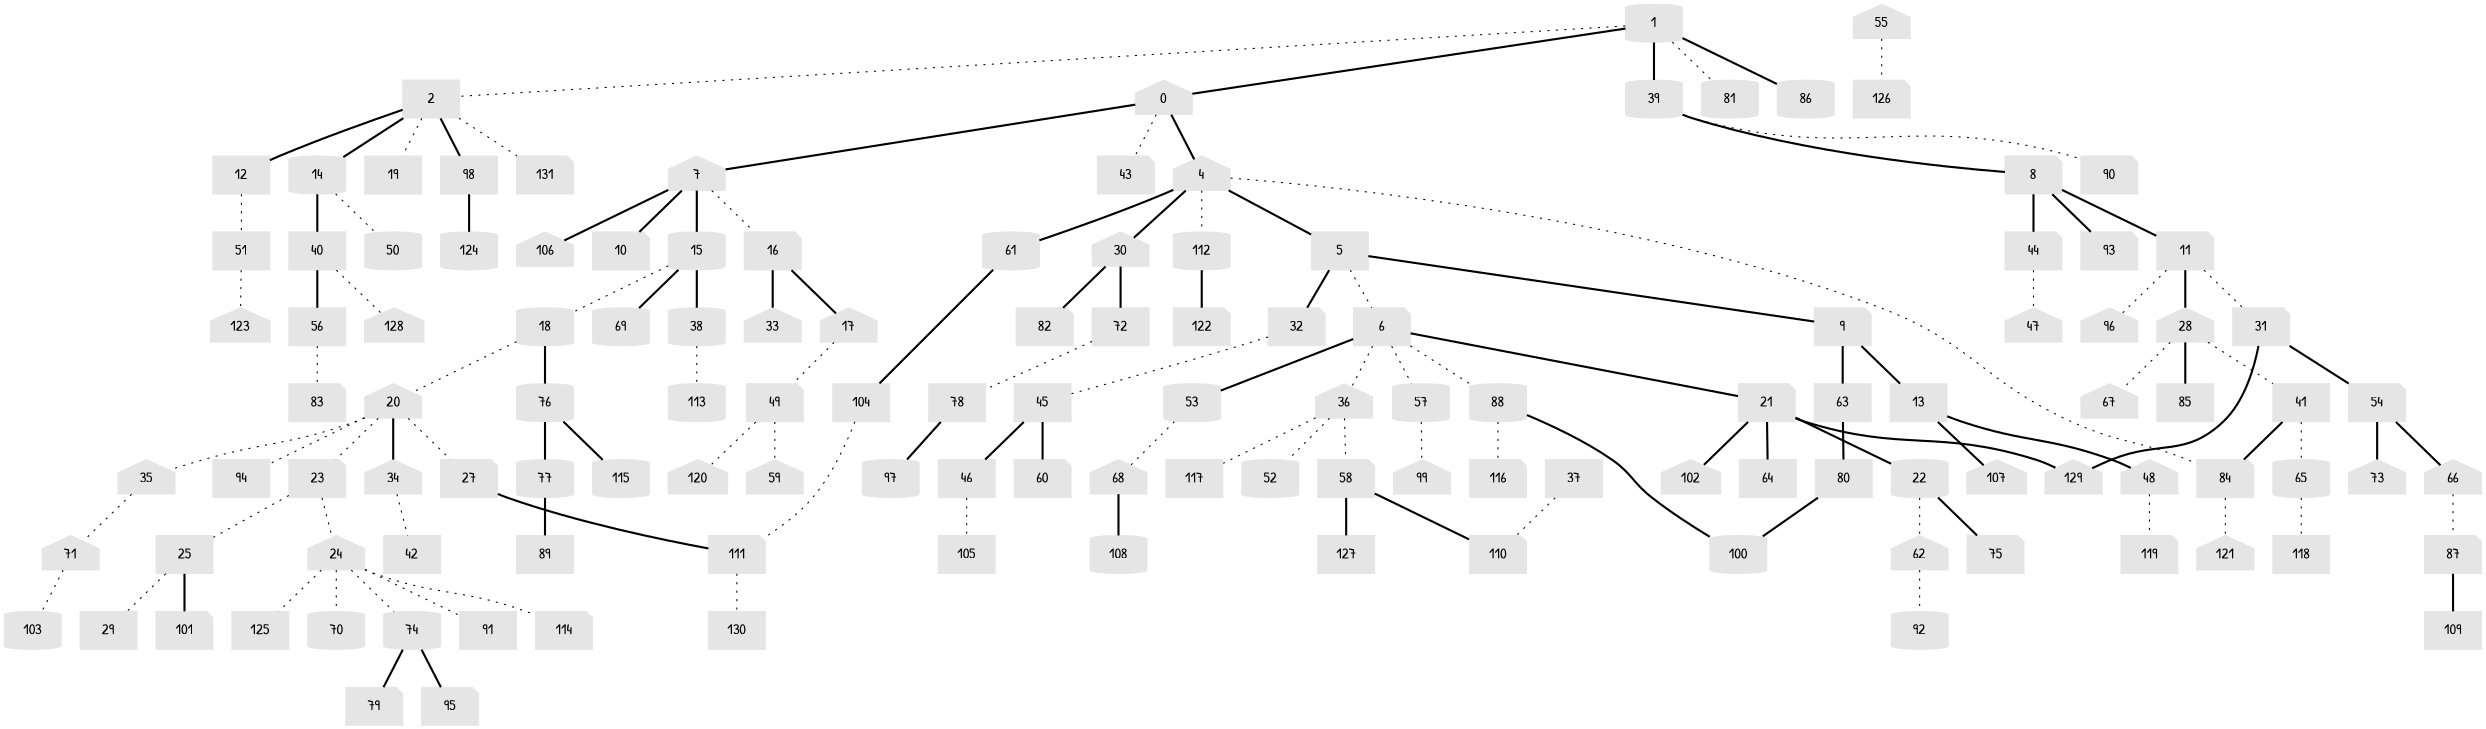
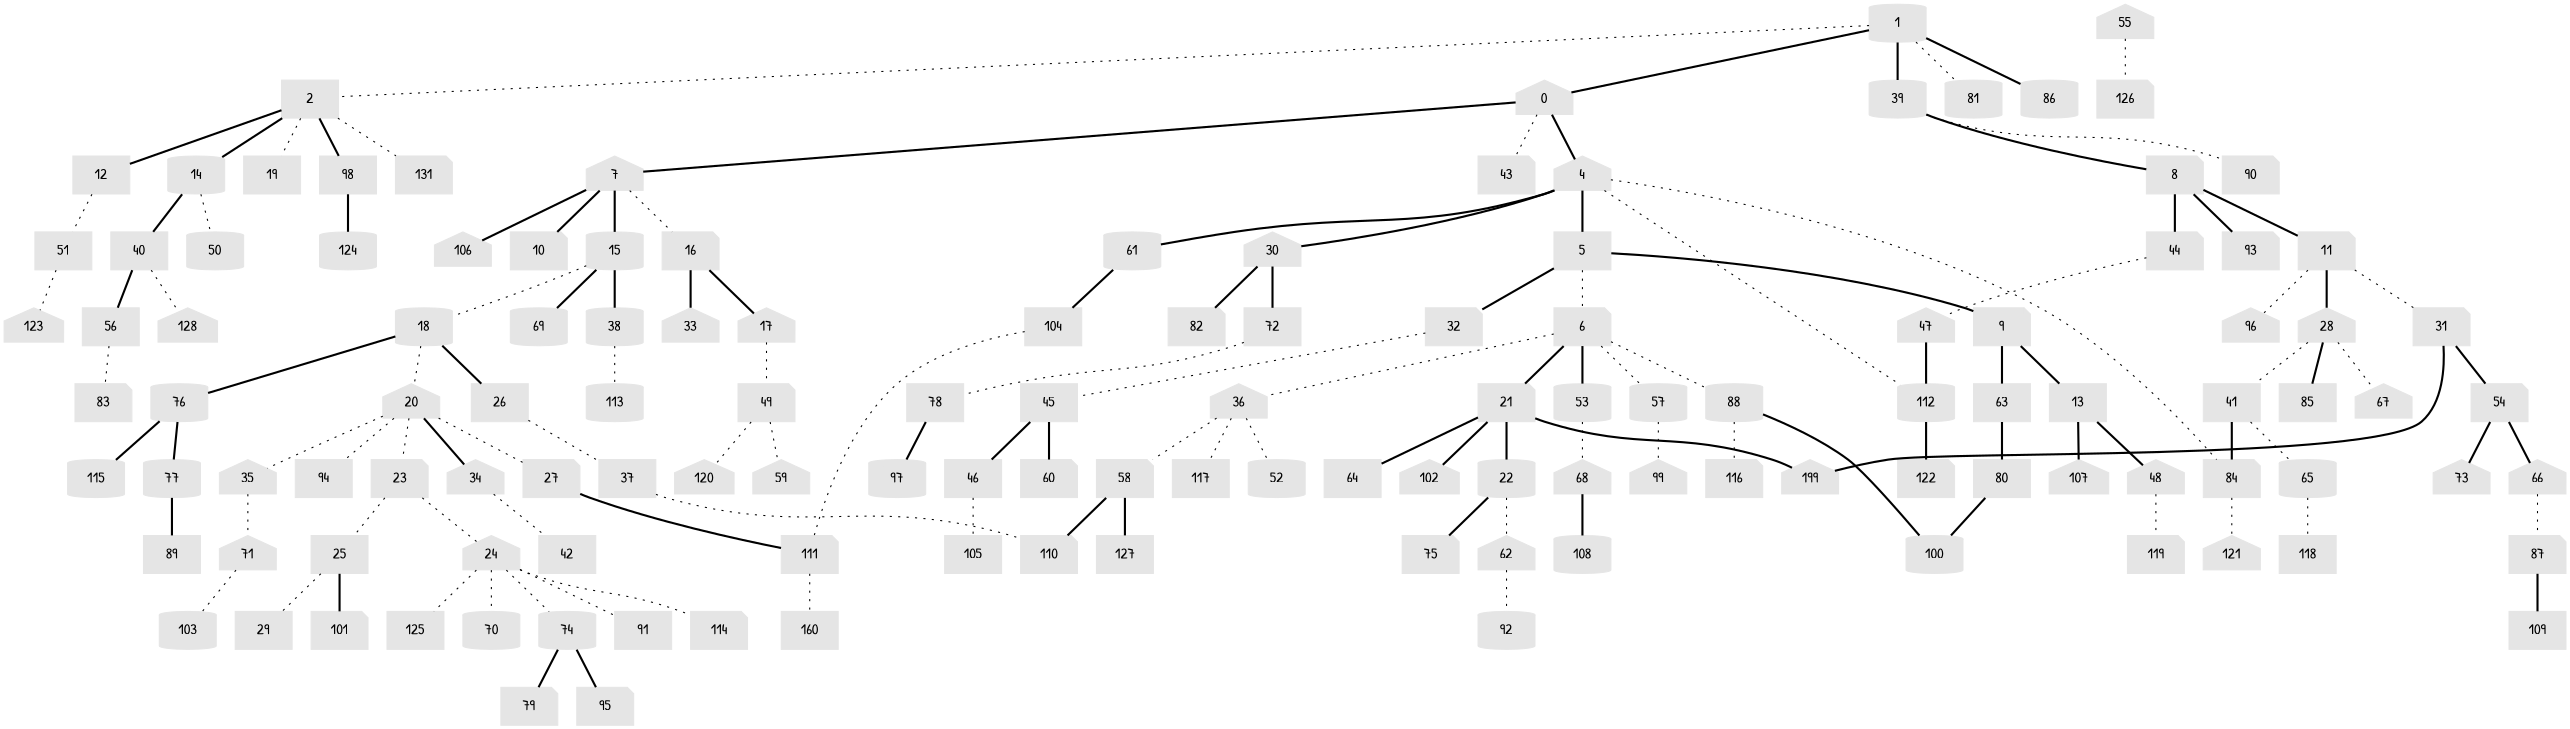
none -> (1926, 363)
none -> (500, 403)
(2074, 479) -> (1810, 479)
(737, 630) -> (810, 630)
